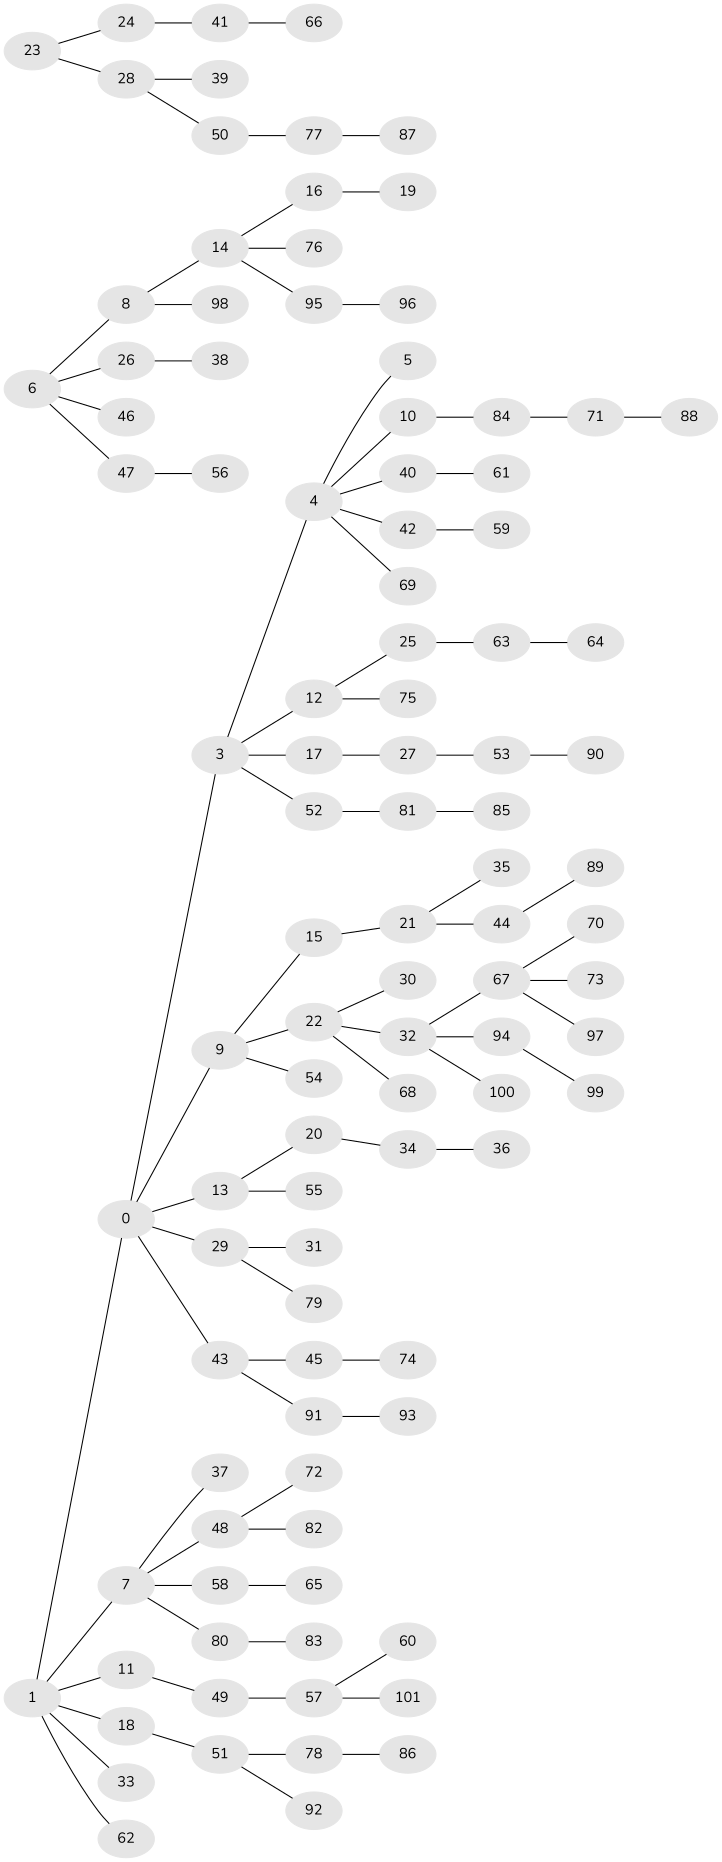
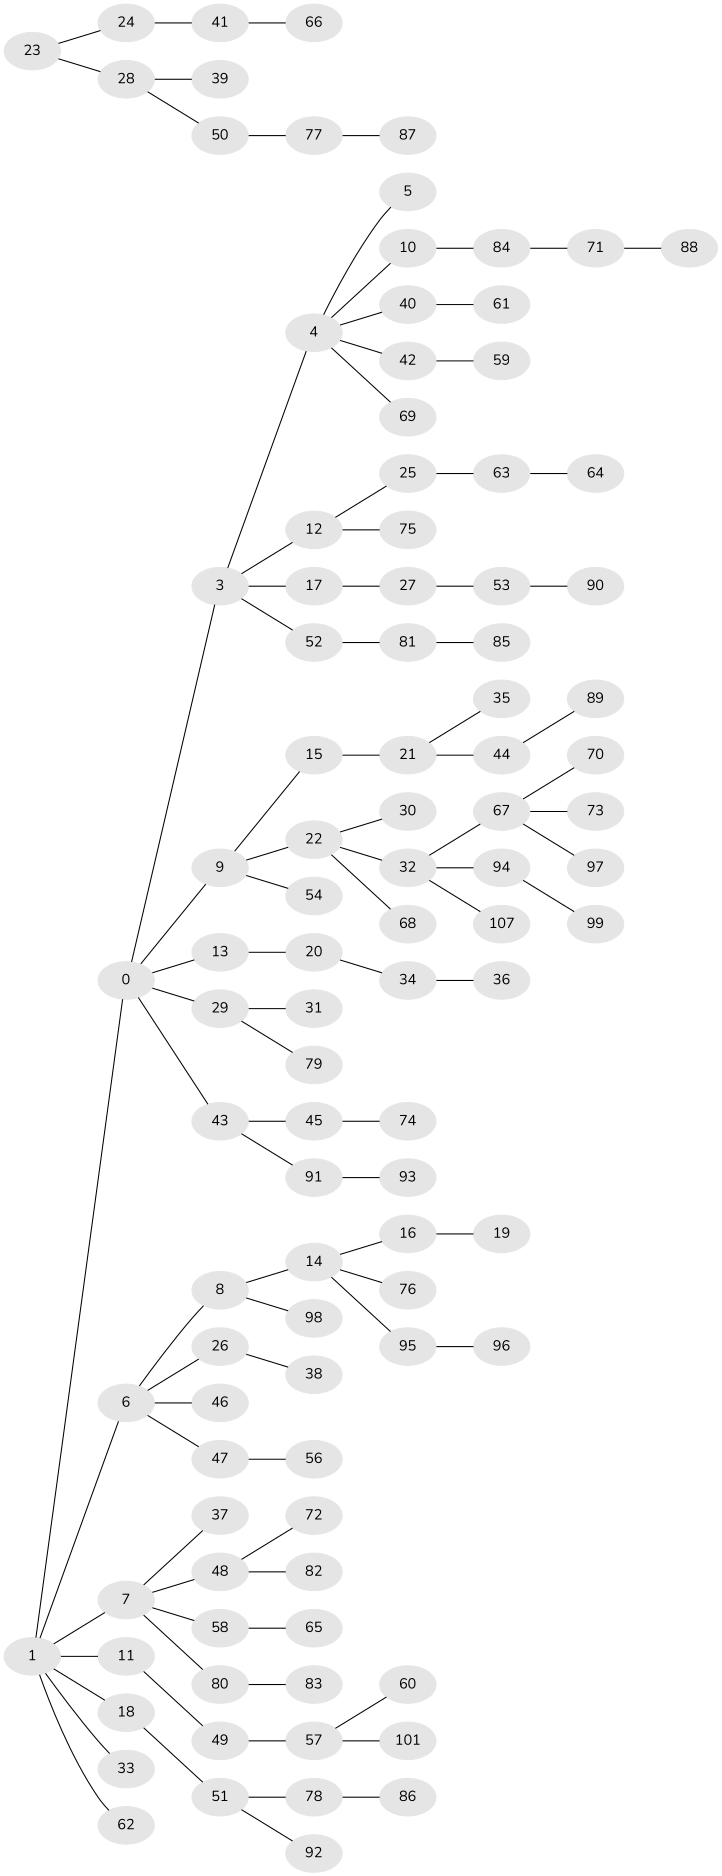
(502, 1093) -> (502, 924)
(314, 1191) -> none
none -> (79, 1530)
